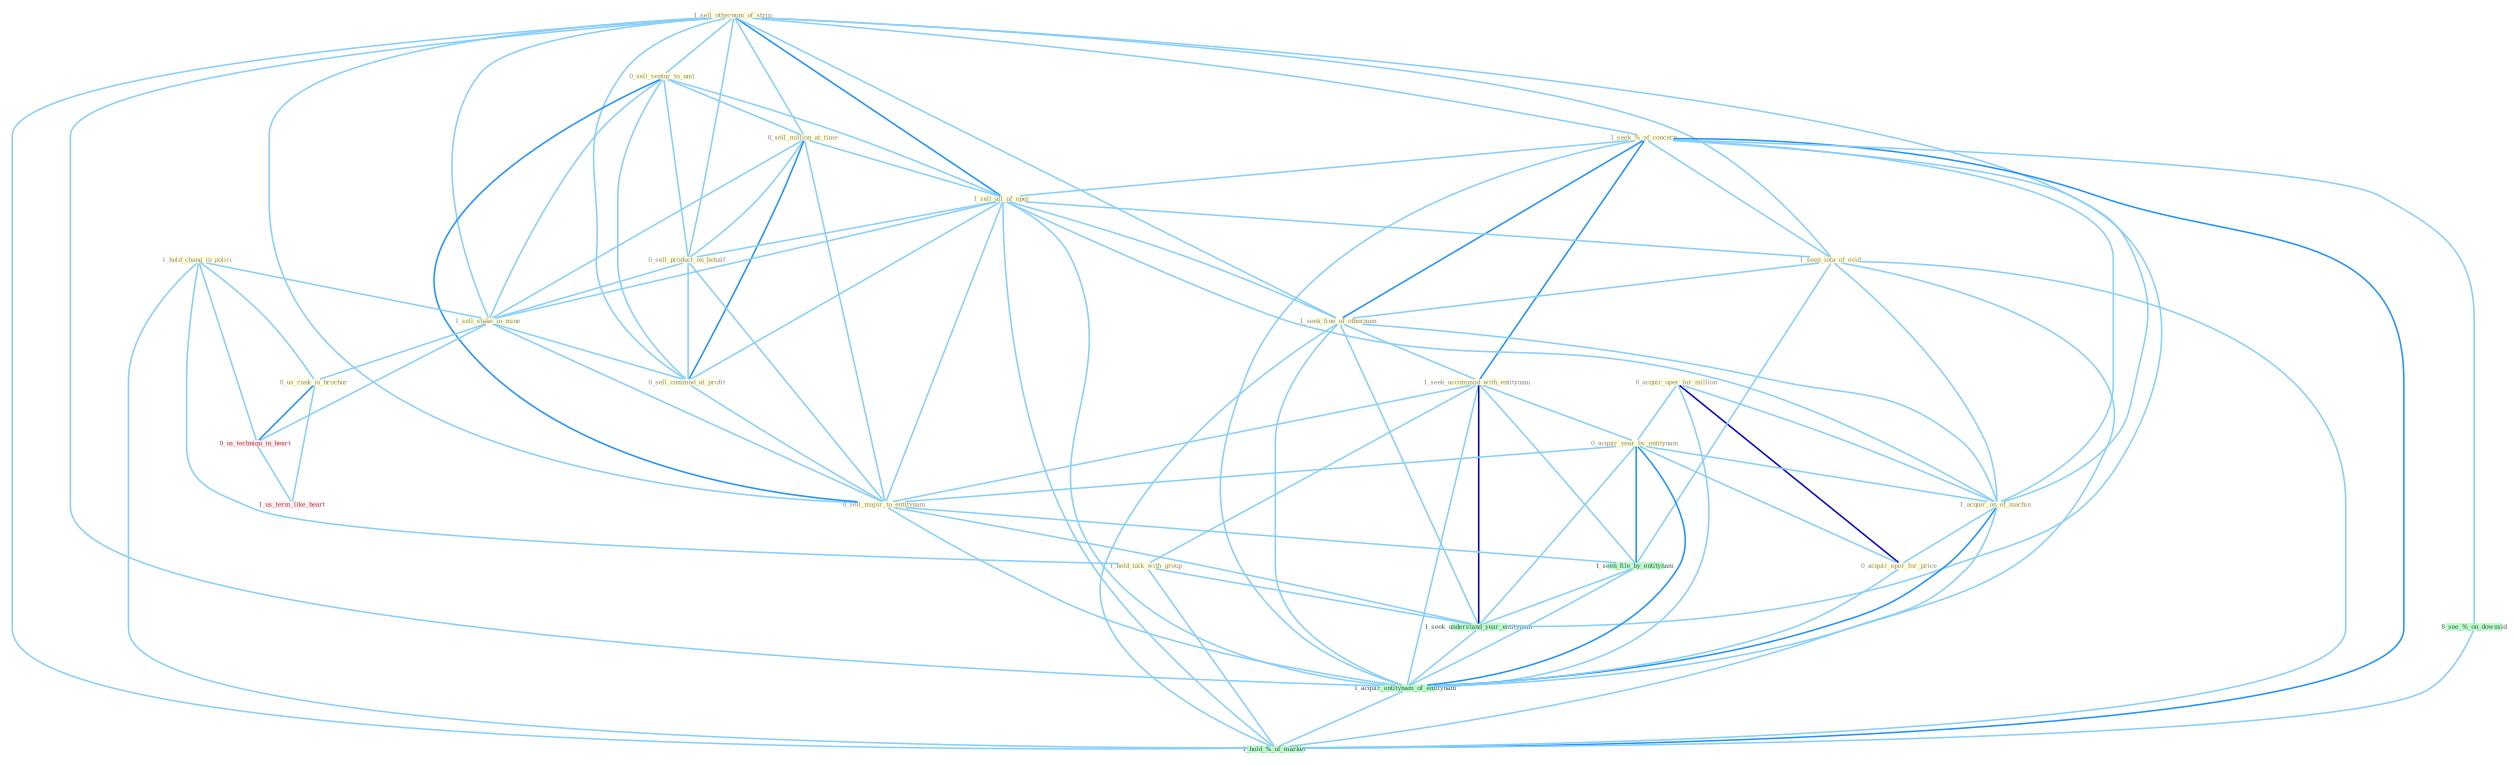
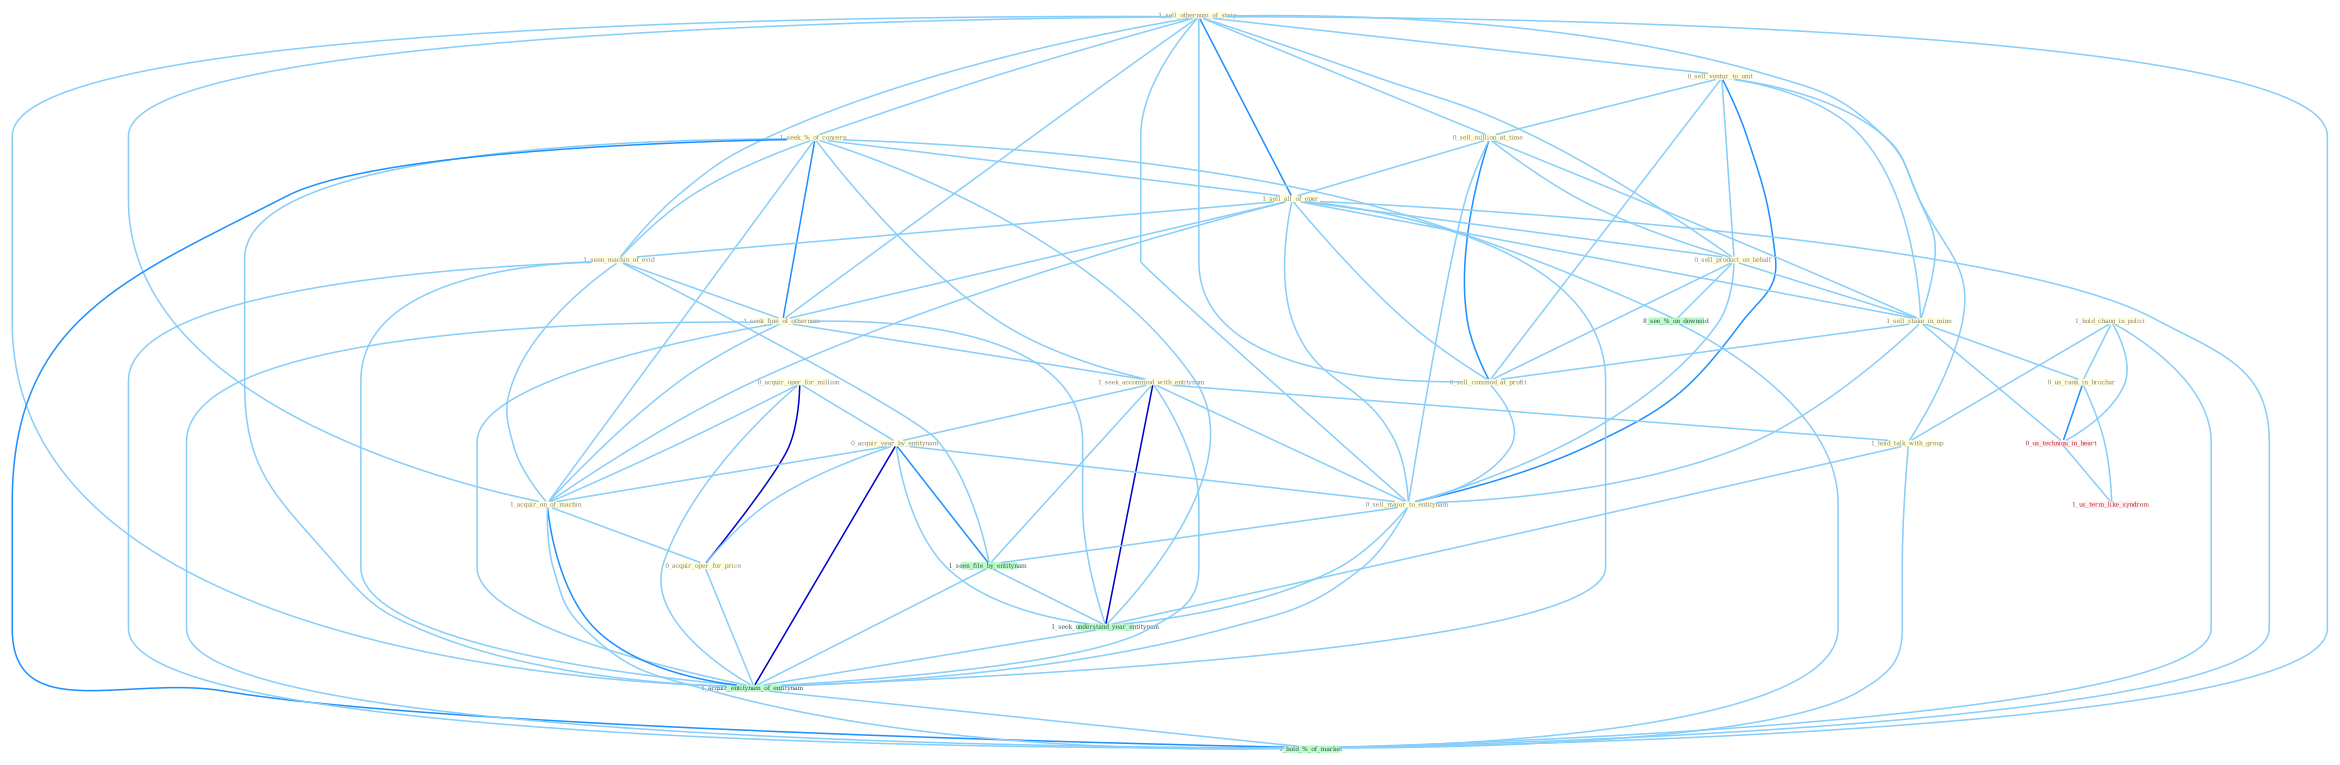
(837, 131) -> (1946, 244)
(1562, 260) -> (975, 305)
(1832, 260) -> (619, 260)
(344, 291) -> none
none -> (1705, 291)
(292, 505) -> (2112, 505)
(1642, 608) -> (825, 566)
